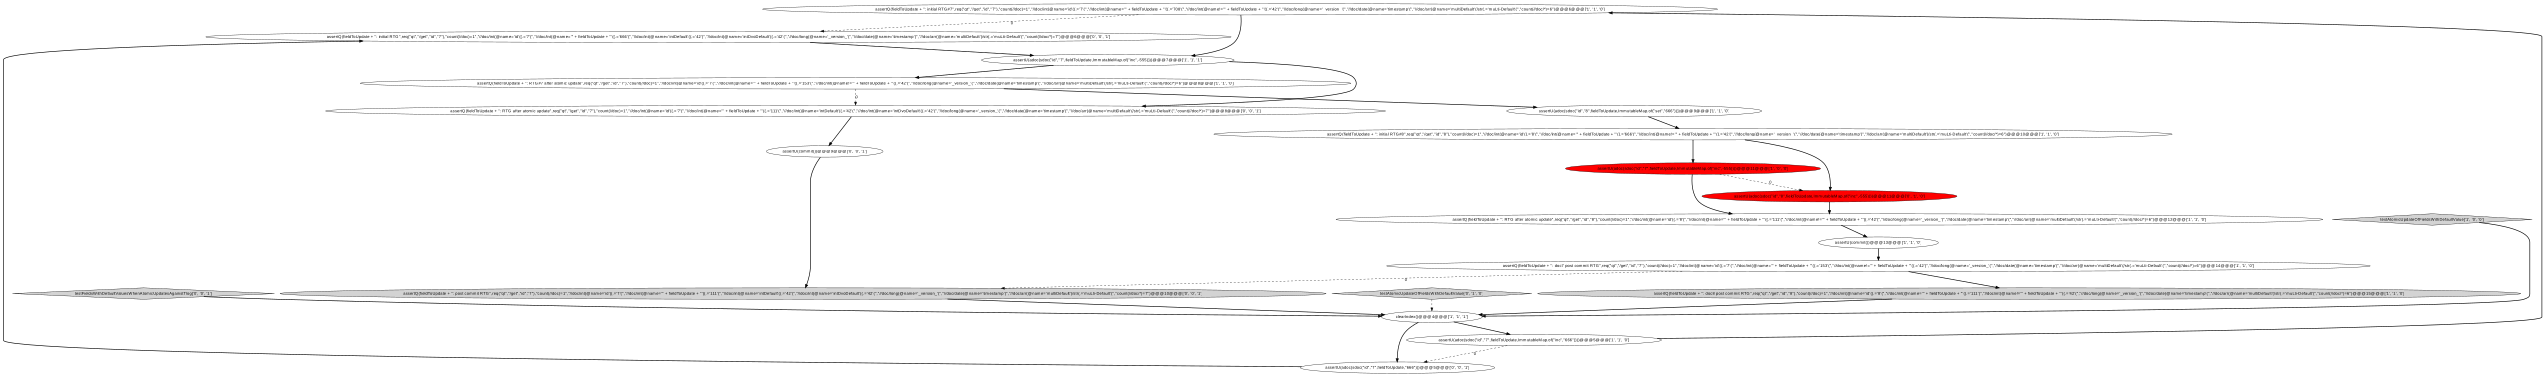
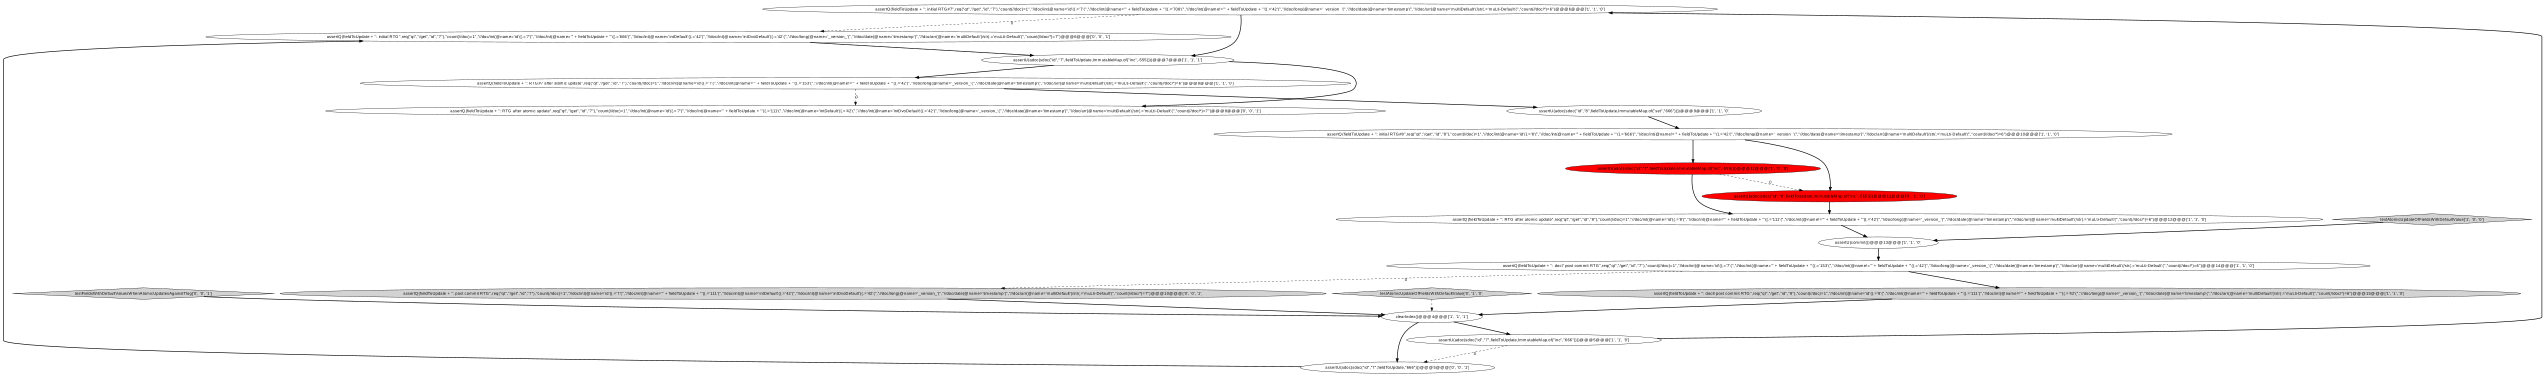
(825, 151) -> none
(2063, 311) -> (2160, 232)
